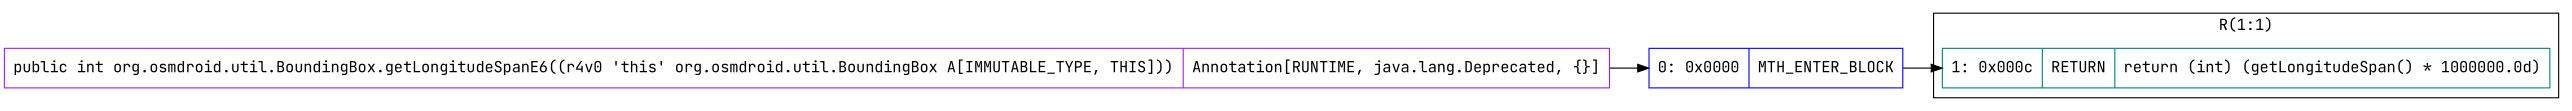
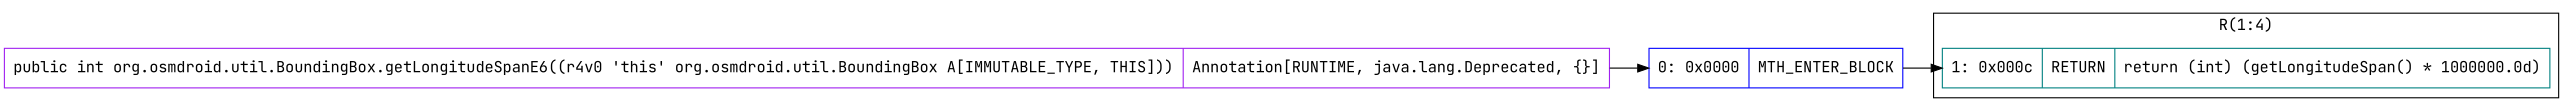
(2246, 26) -> (2246, 26)
